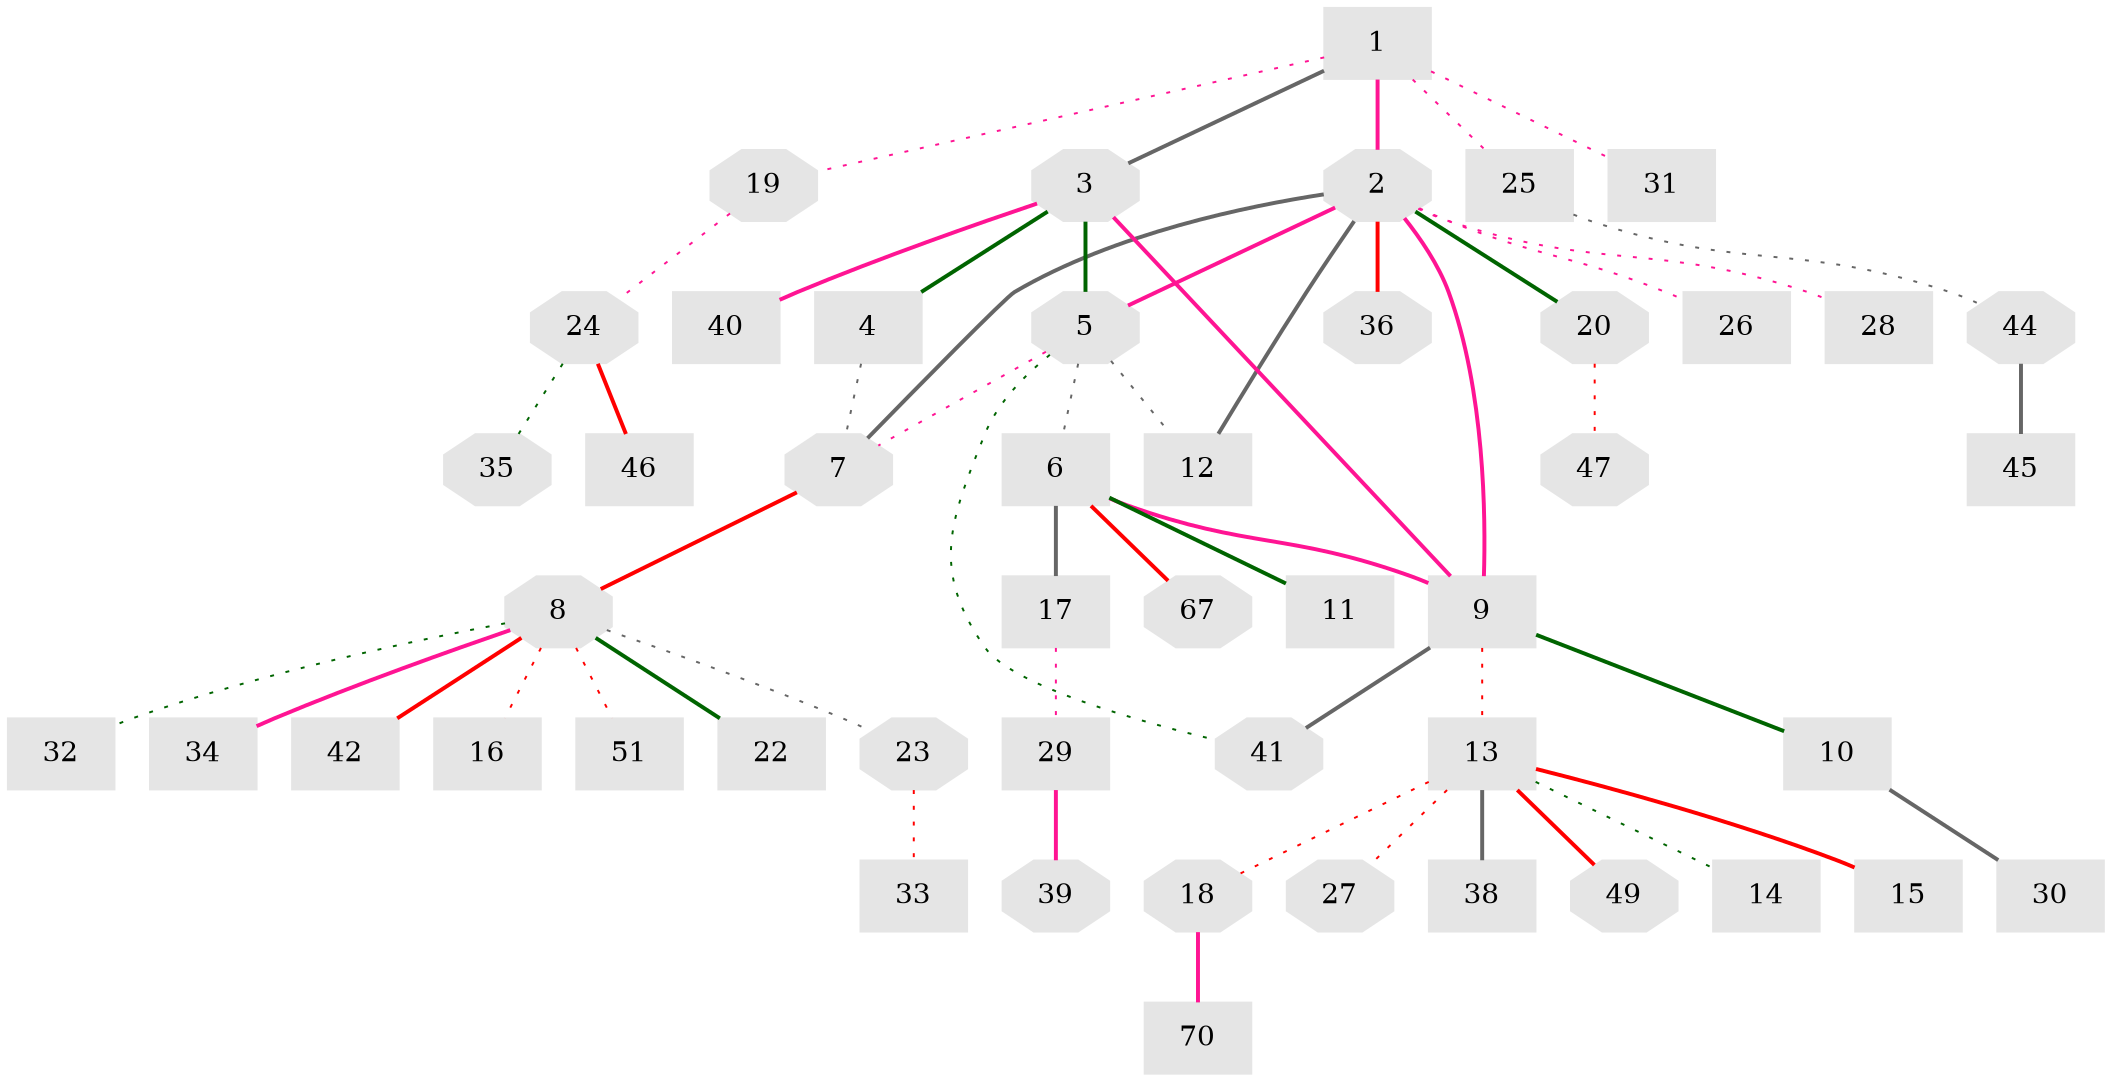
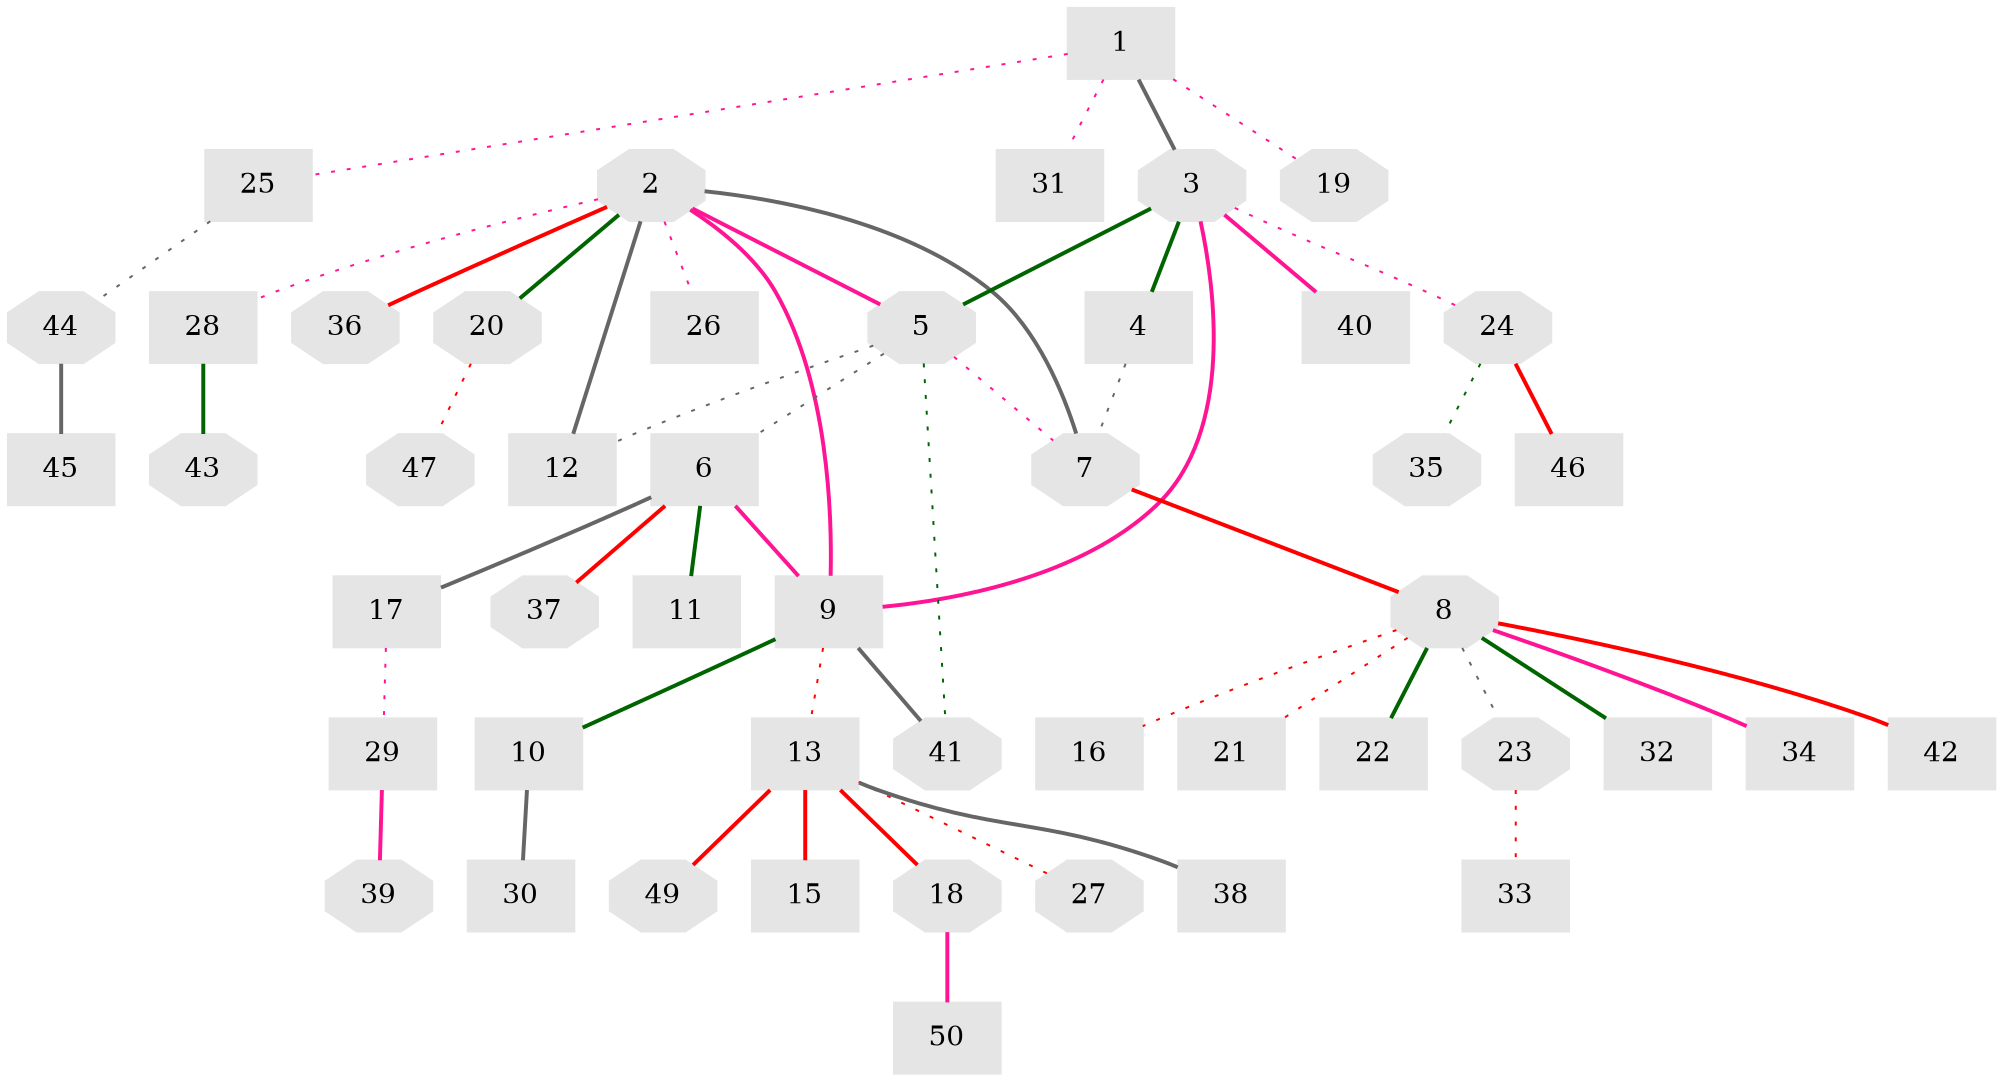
(1378, 115) -> none
(674, 257) -> (1345, 257)
none -> (203, 470)
(1198, 612) -> (545, 612)
(308, 667) -> (1544, 678)
(630, 754) -> (1232, 754)
(1334, 828) -> (879, 827)
(1766, 896) -> none
(1198, 1038) -> (947, 1038)
